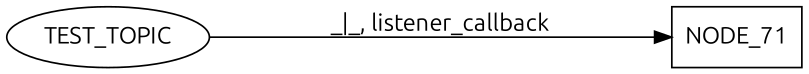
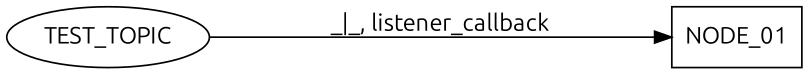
(737, 37) -> (737, 37)
